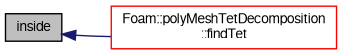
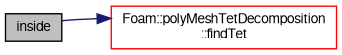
(93, 36) -> (79, 19)
